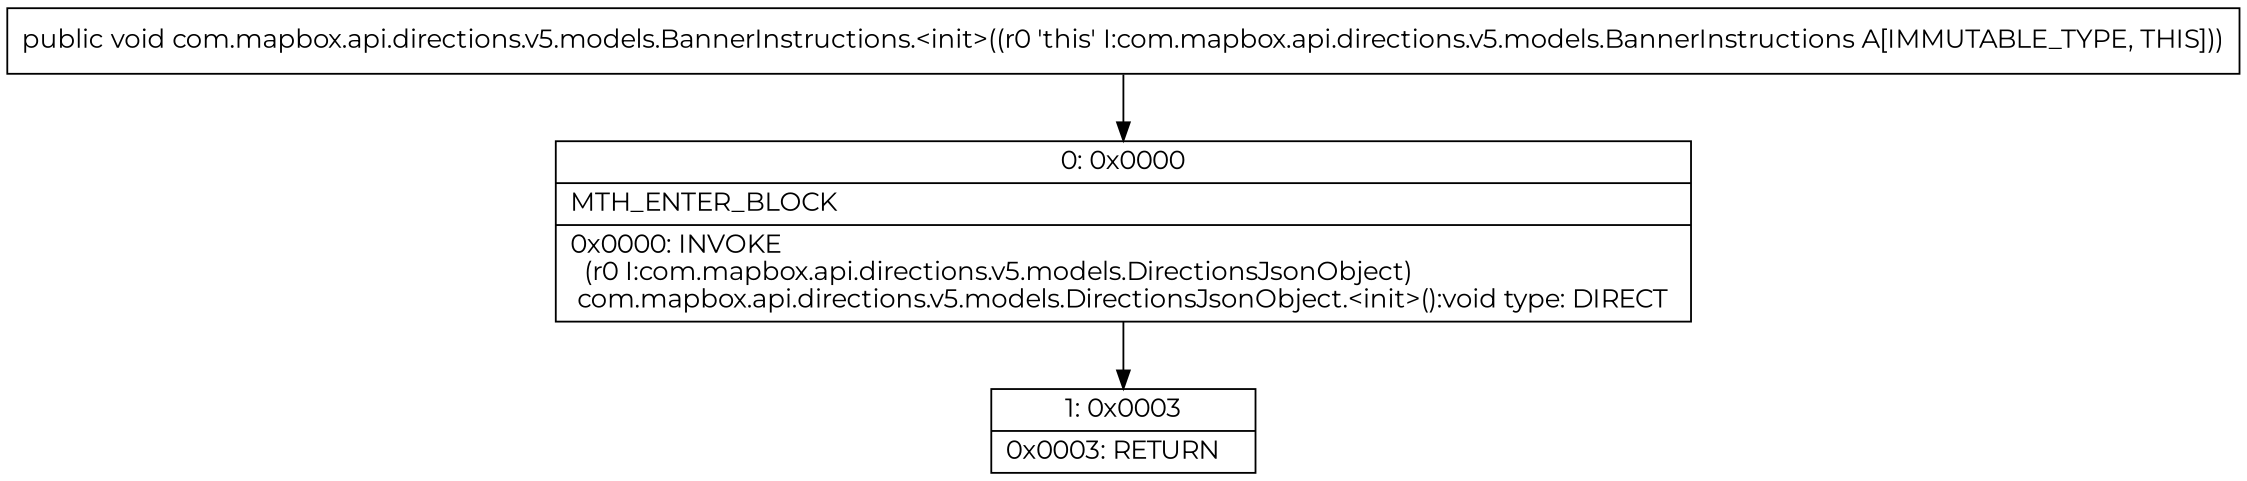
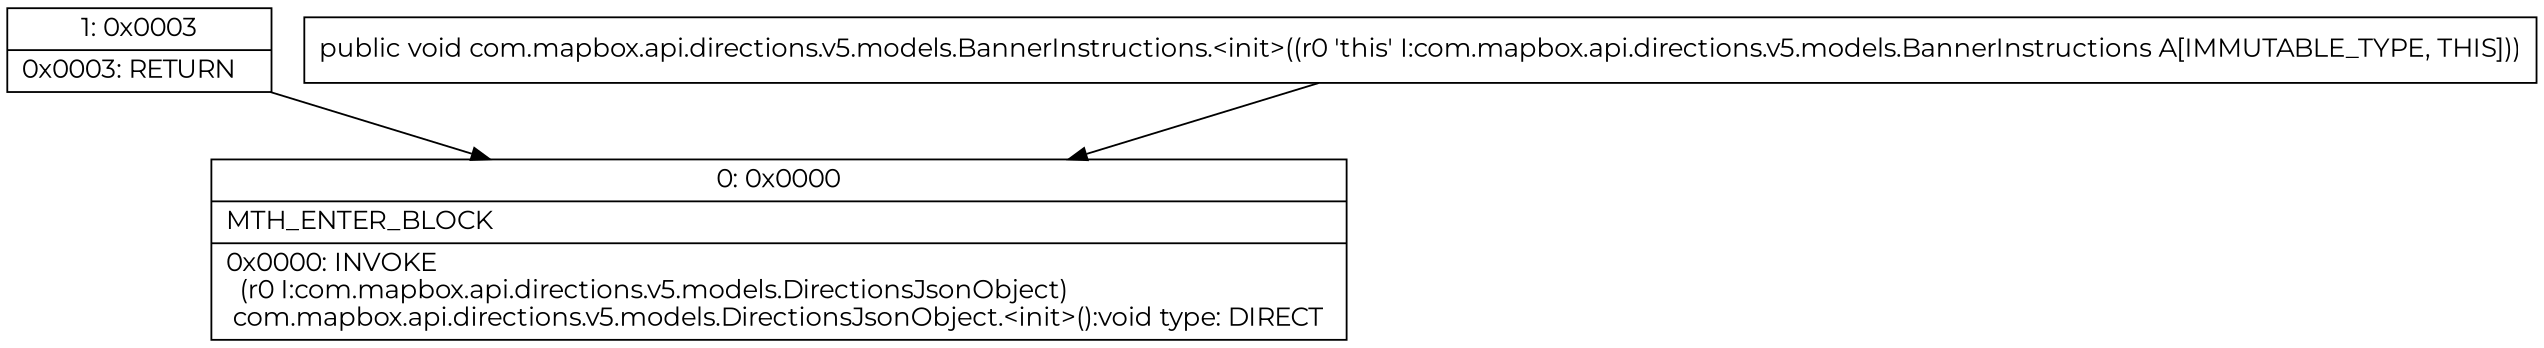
(1123, 346) -> (371, 123)
